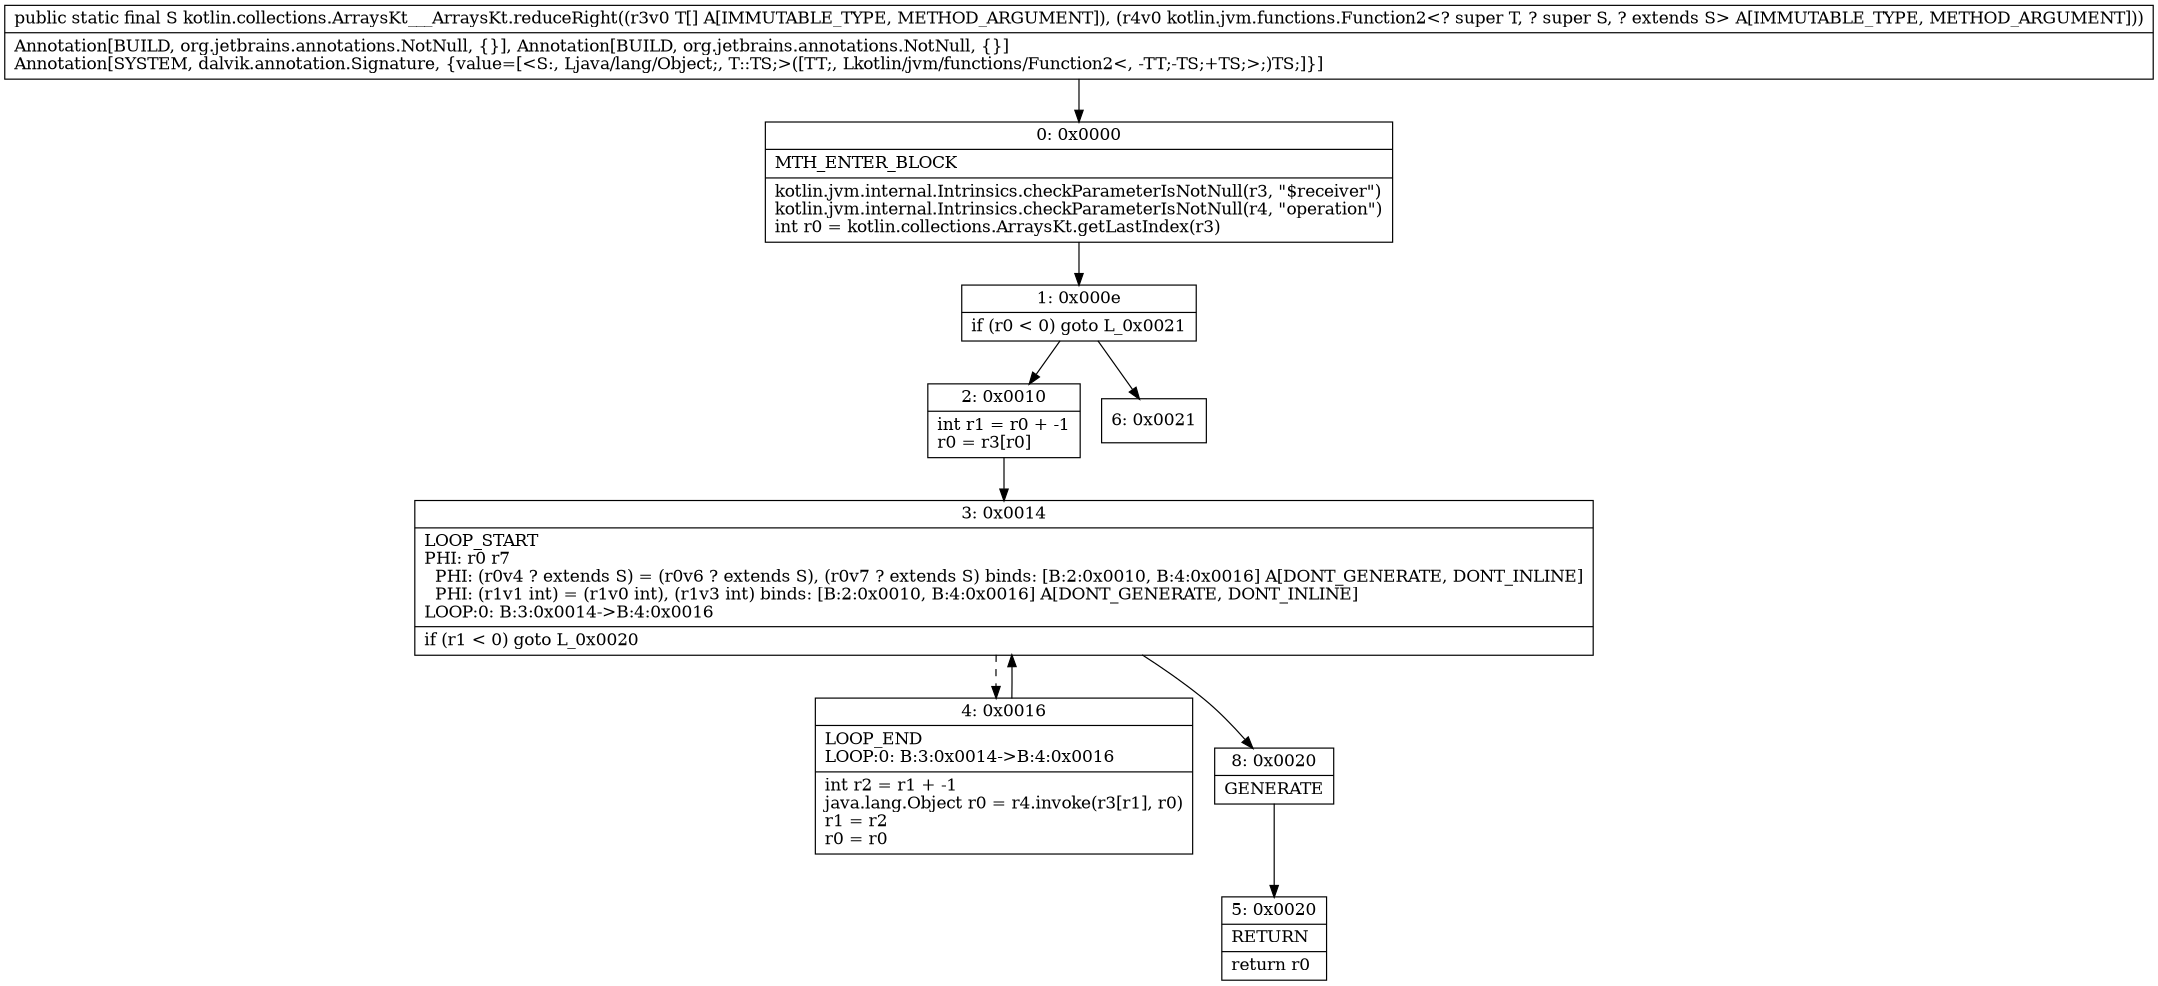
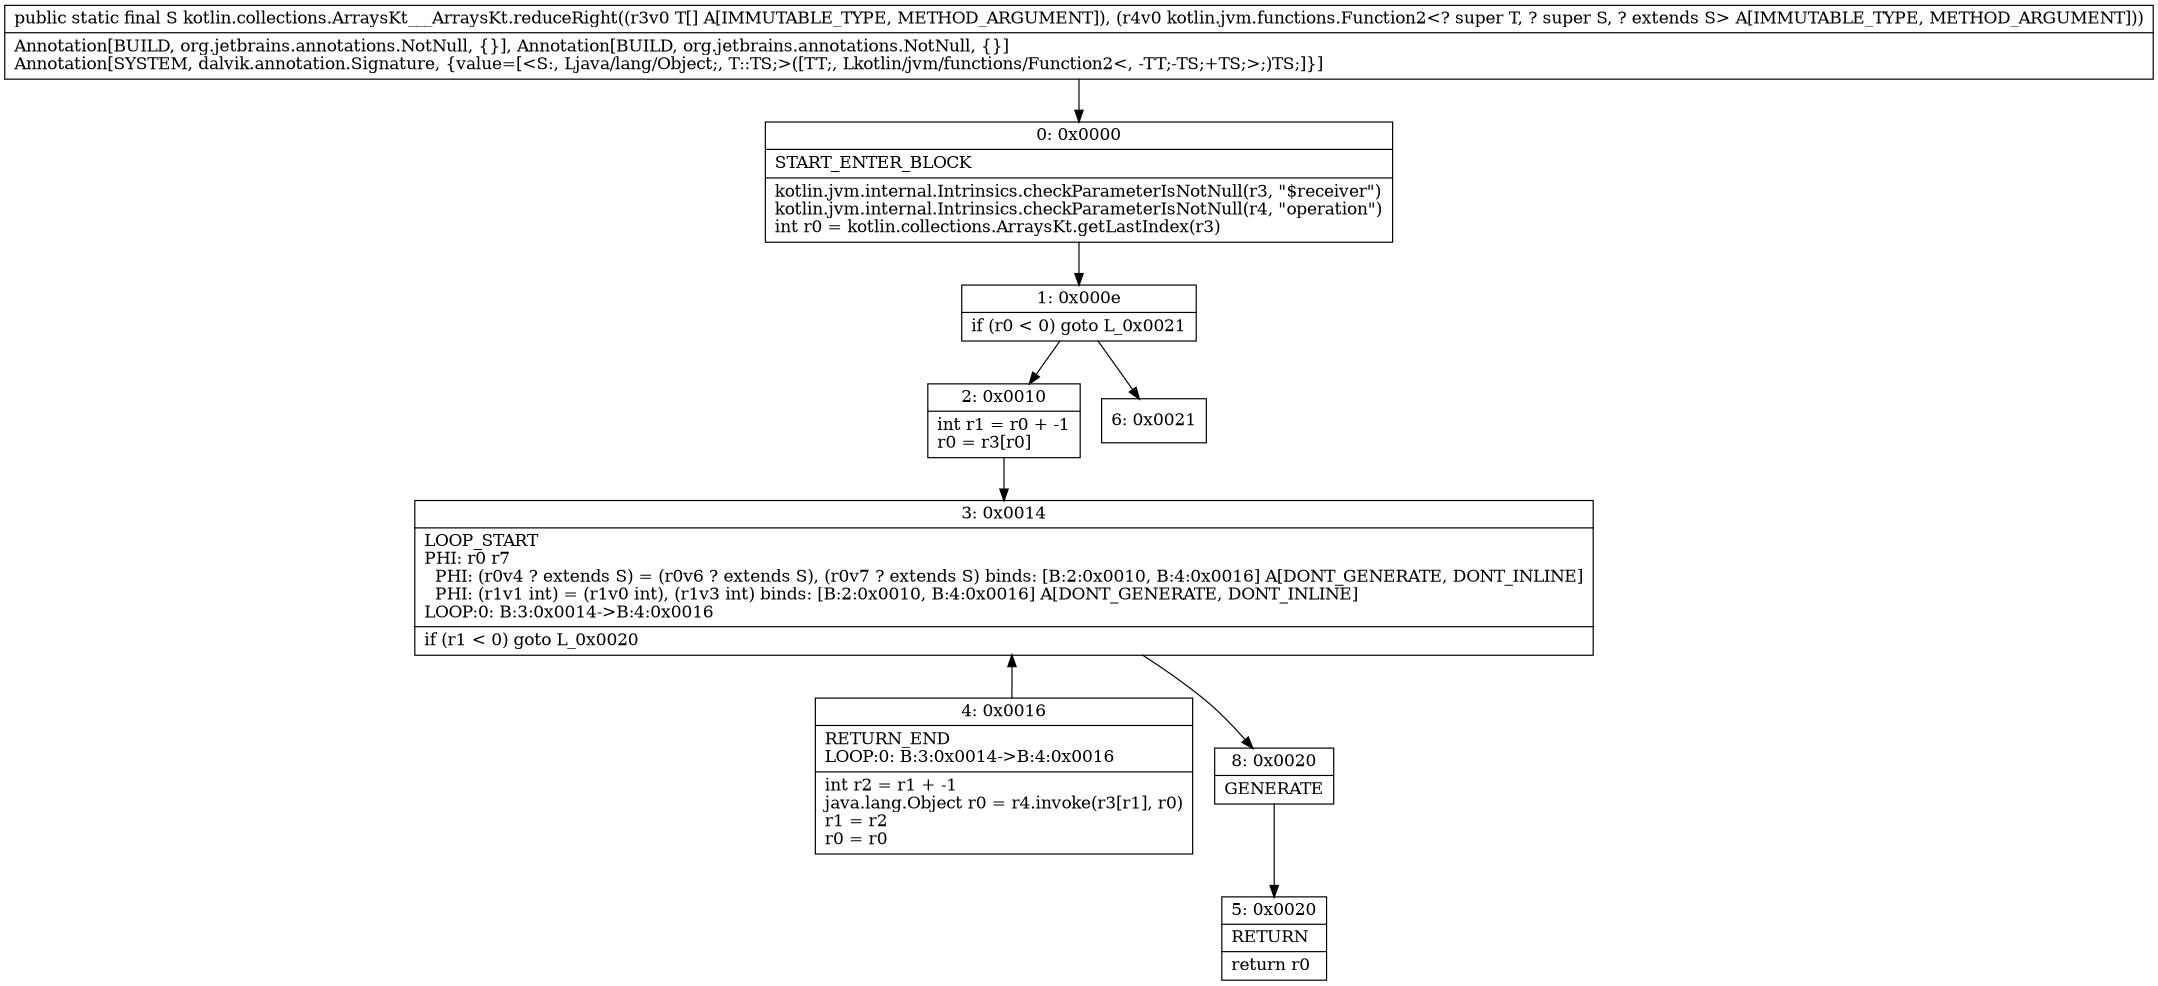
(867, 163) -> (874, 163)
(996, 670) -> none
(874, 739) -> (888, 739)
